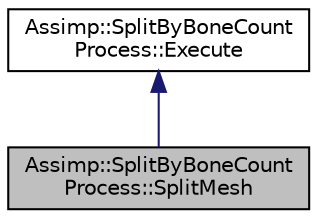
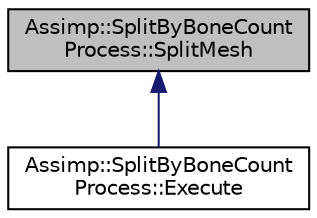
(159, 120) -> (159, 120)
